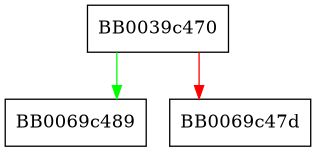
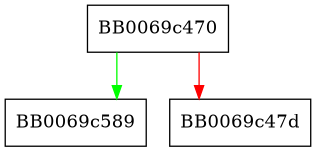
(158, 29) -> (158, 29)
(76, 123) -> (76, 123)
